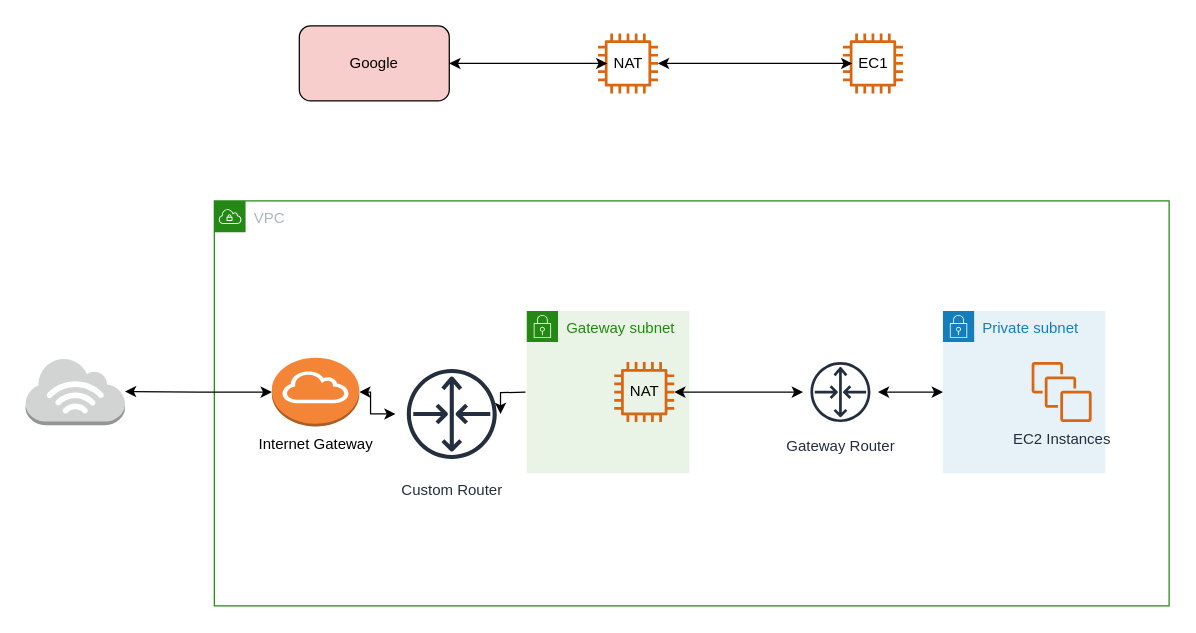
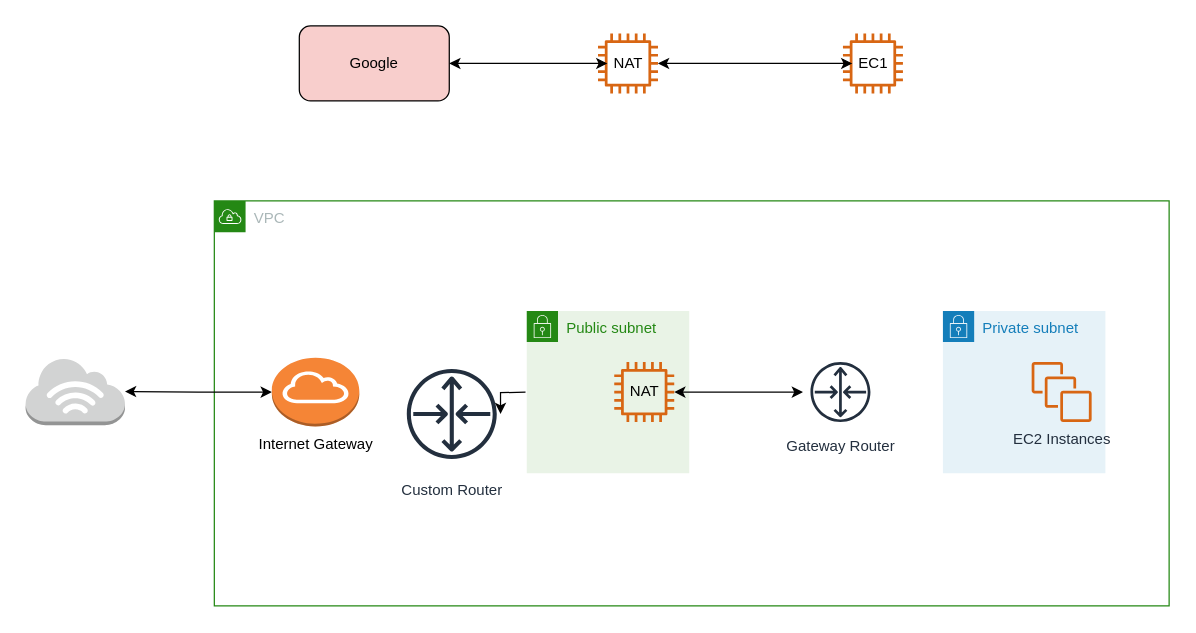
(624, 328) -> (616, 328)
(911, 392) -> none
(371, 411) -> none
